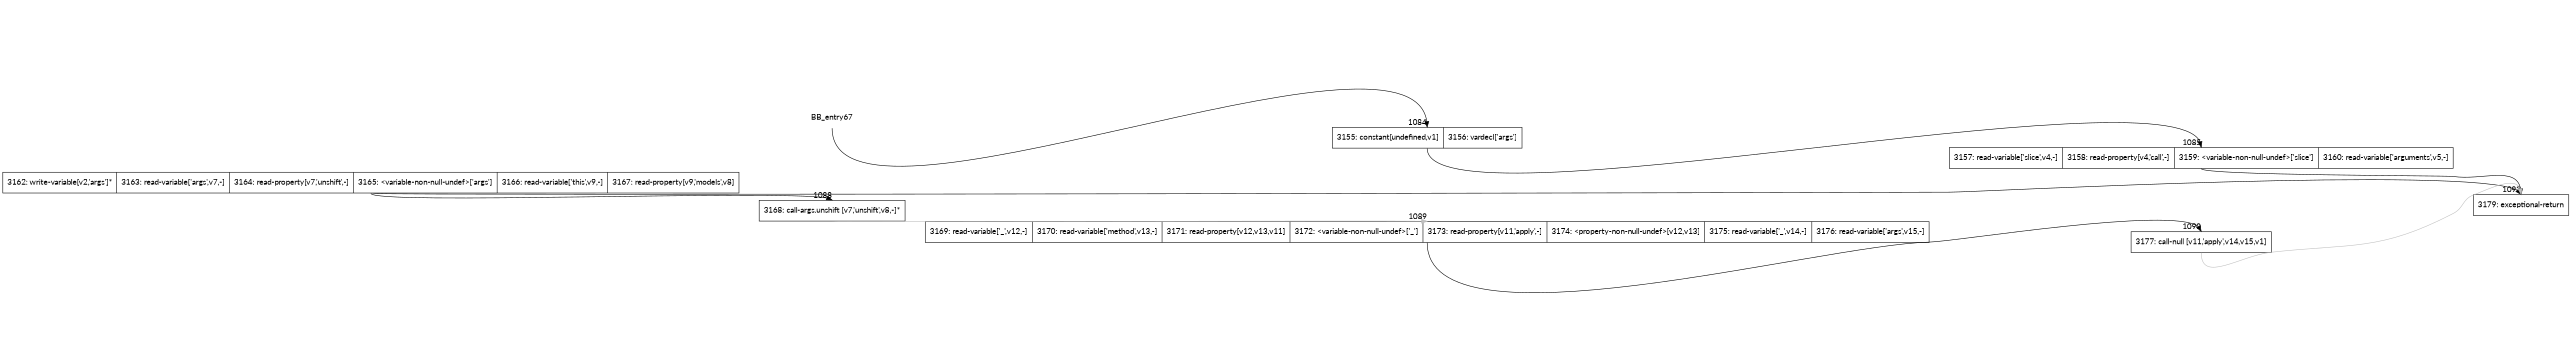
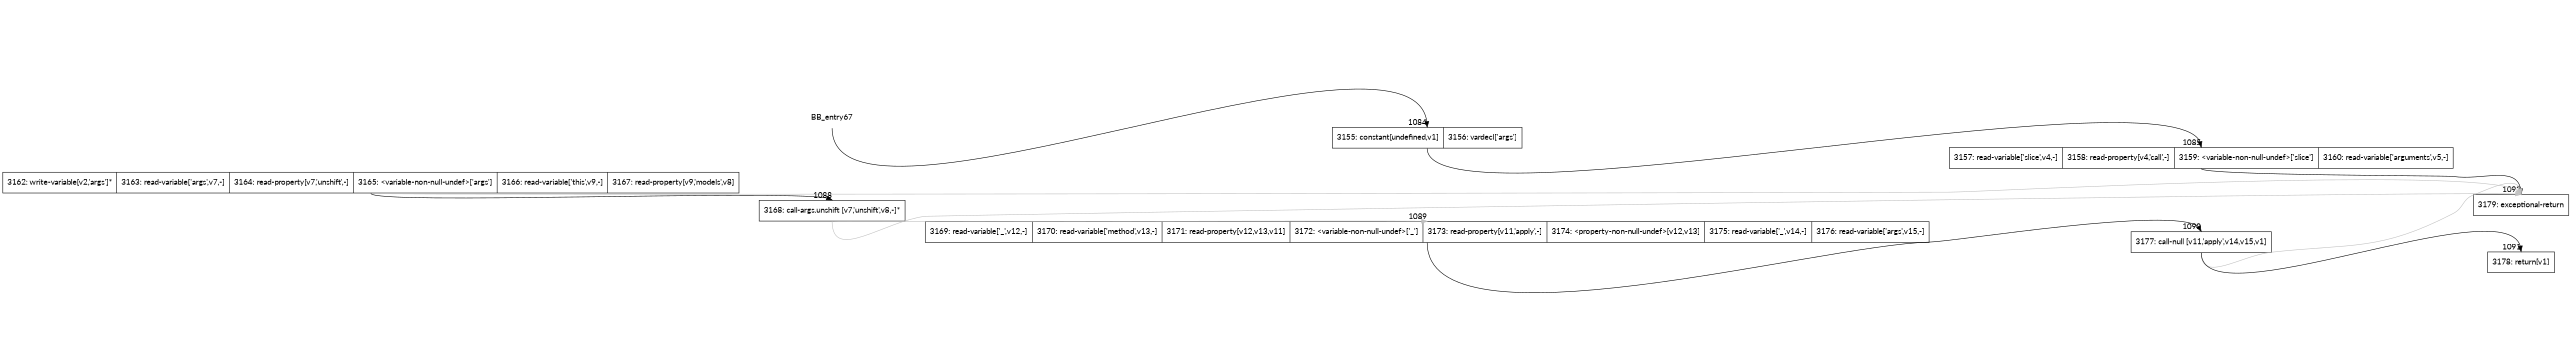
(1445, 193) -> (1445, 193)
none -> (1666, 204)
none -> (2521, 262)
